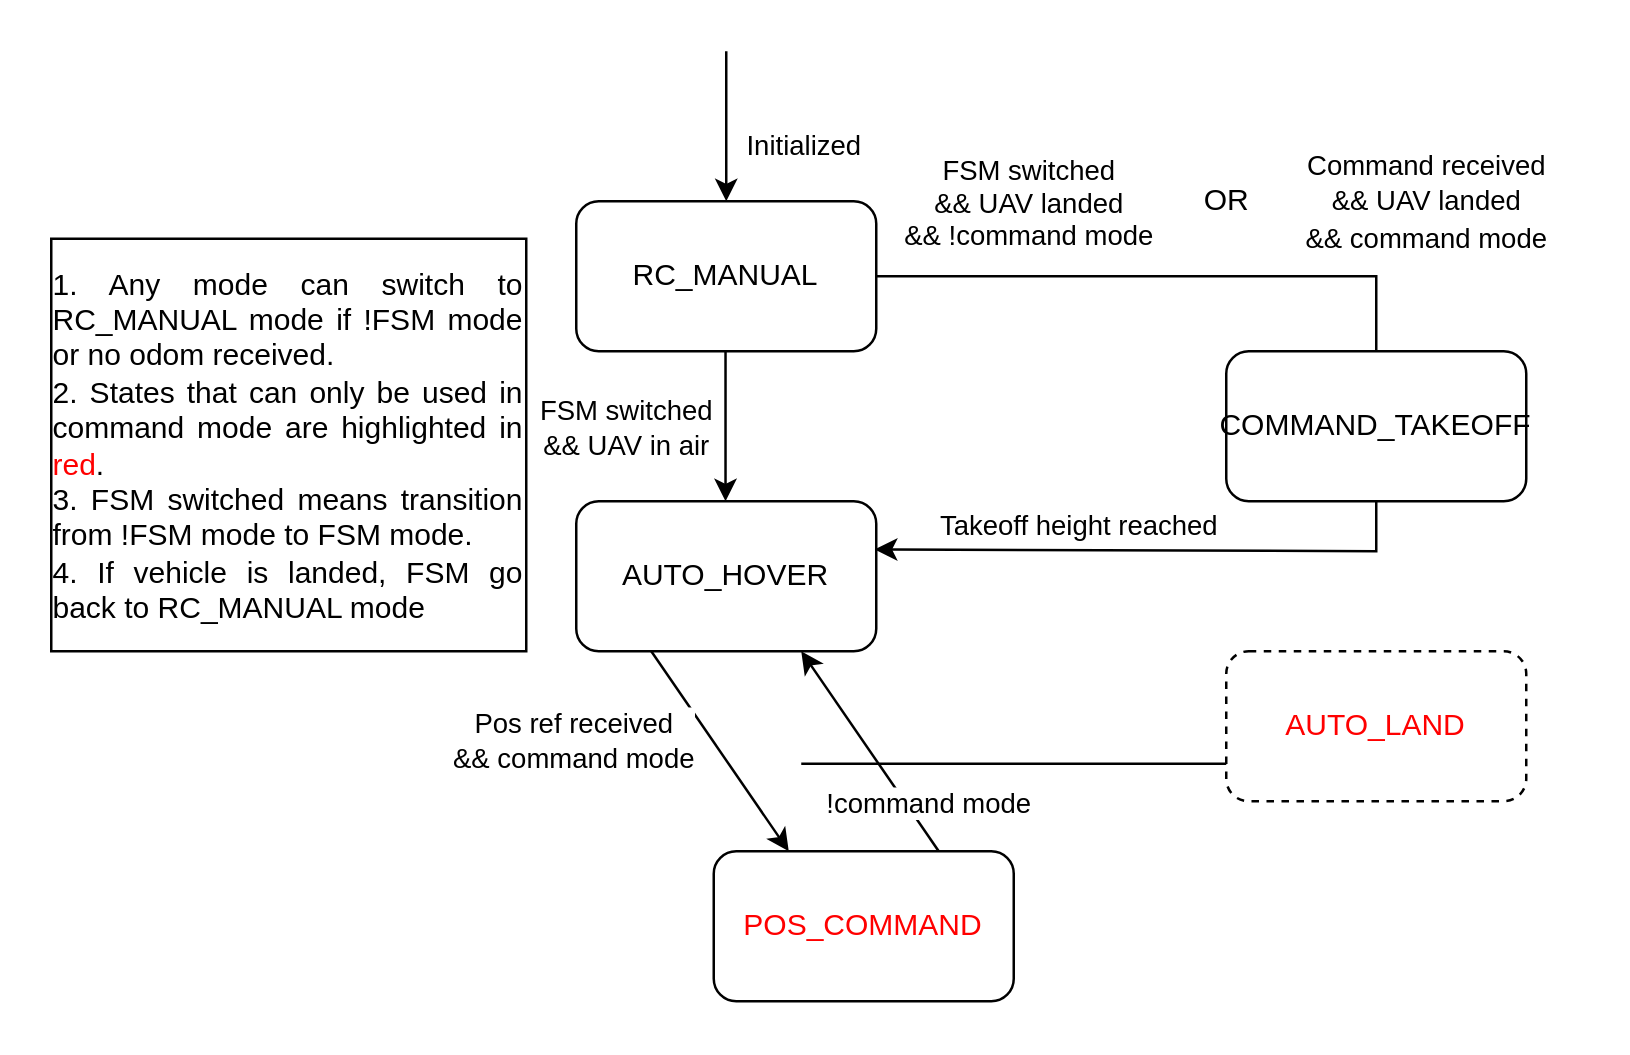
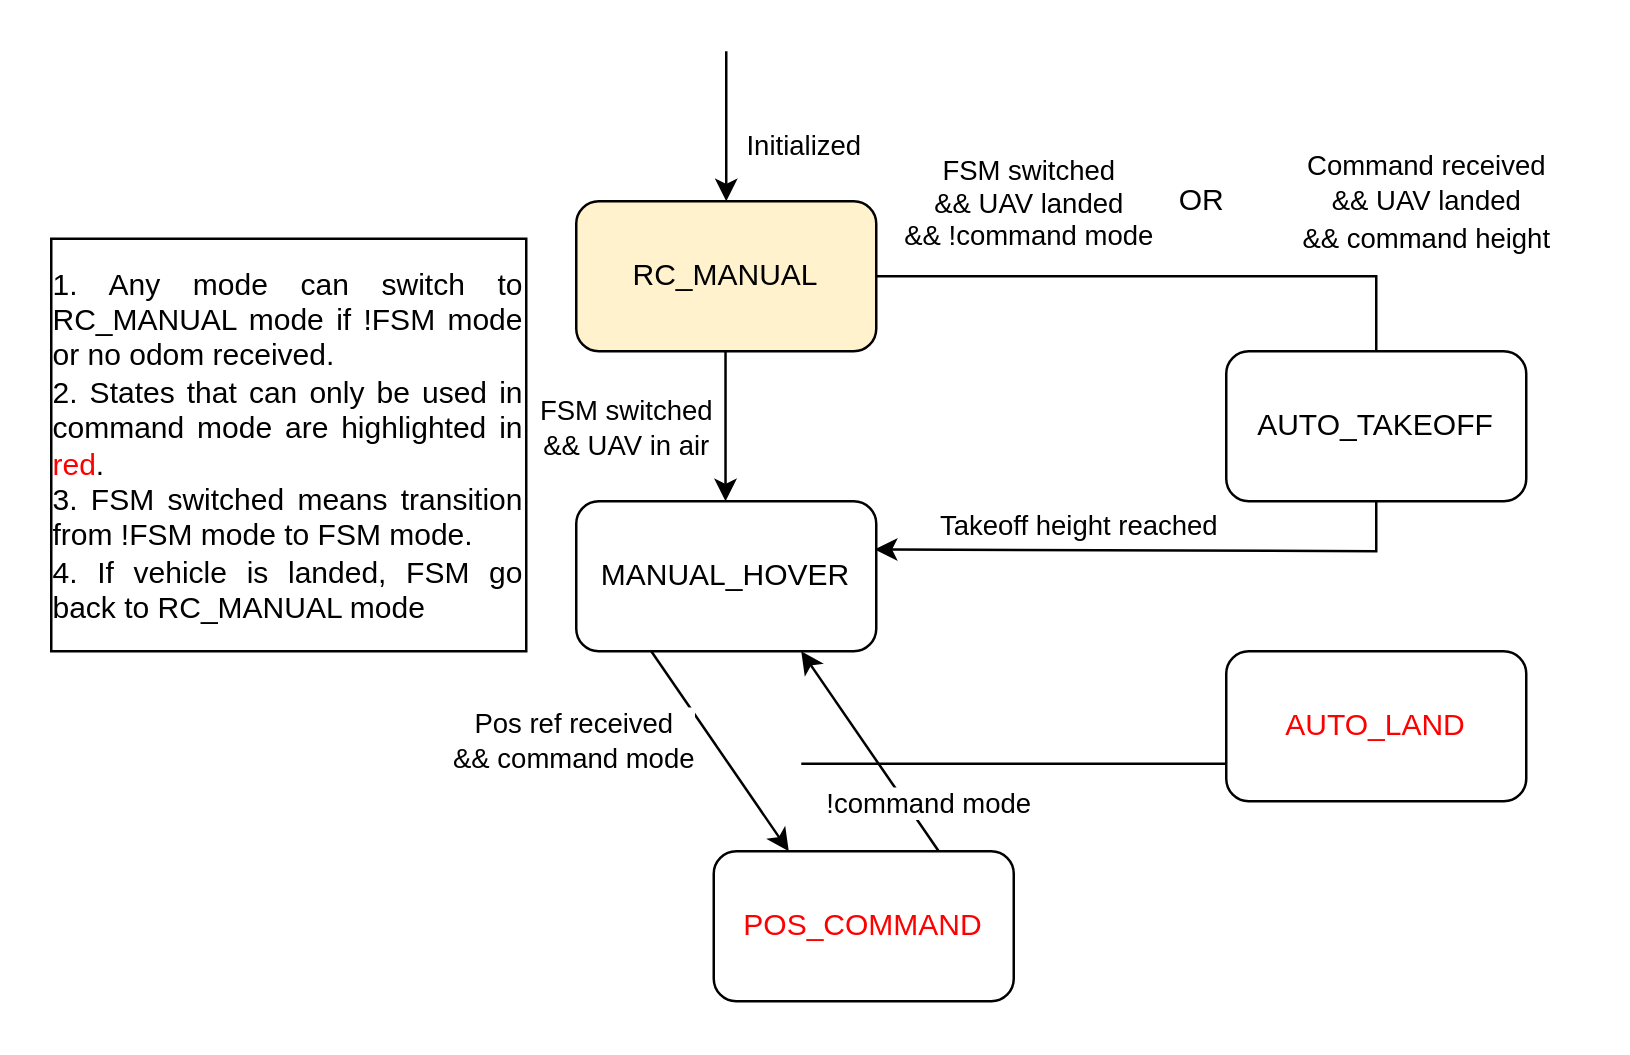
(1226, 201) -> (1201, 201)
(1428, 201) -> (1428, 201)
(726, 276) -> (726, 276)
(1376, 426) -> (1376, 426)
(726, 576) -> (726, 576)
(1376, 726) -> (1376, 726)
